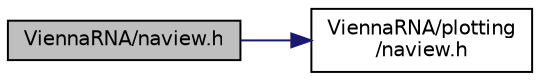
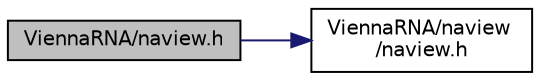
(422, 40) -> (422, 40)
